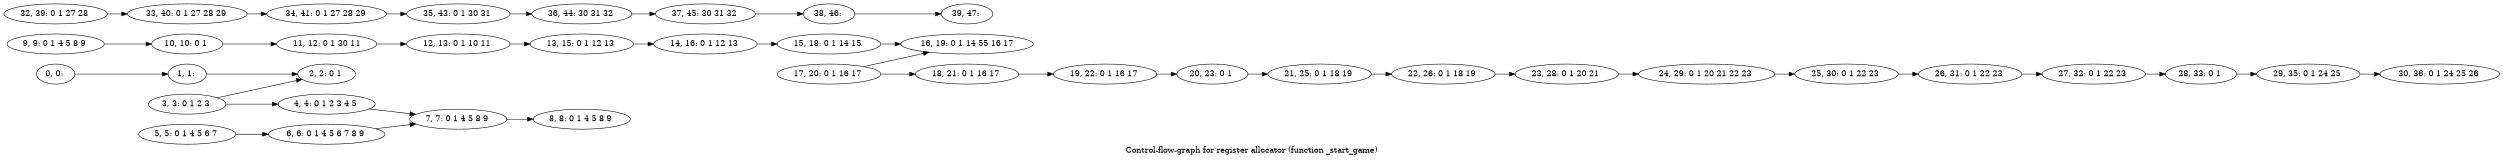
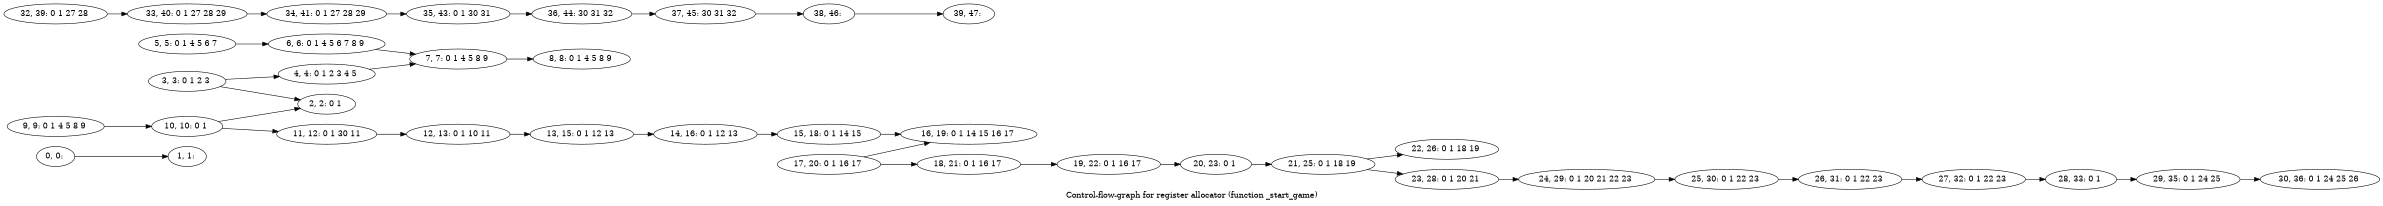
(967, 44) -> (969, 134)
(249, 74) -> (256, 115)
(1502, 74) -> (1382, 171)
